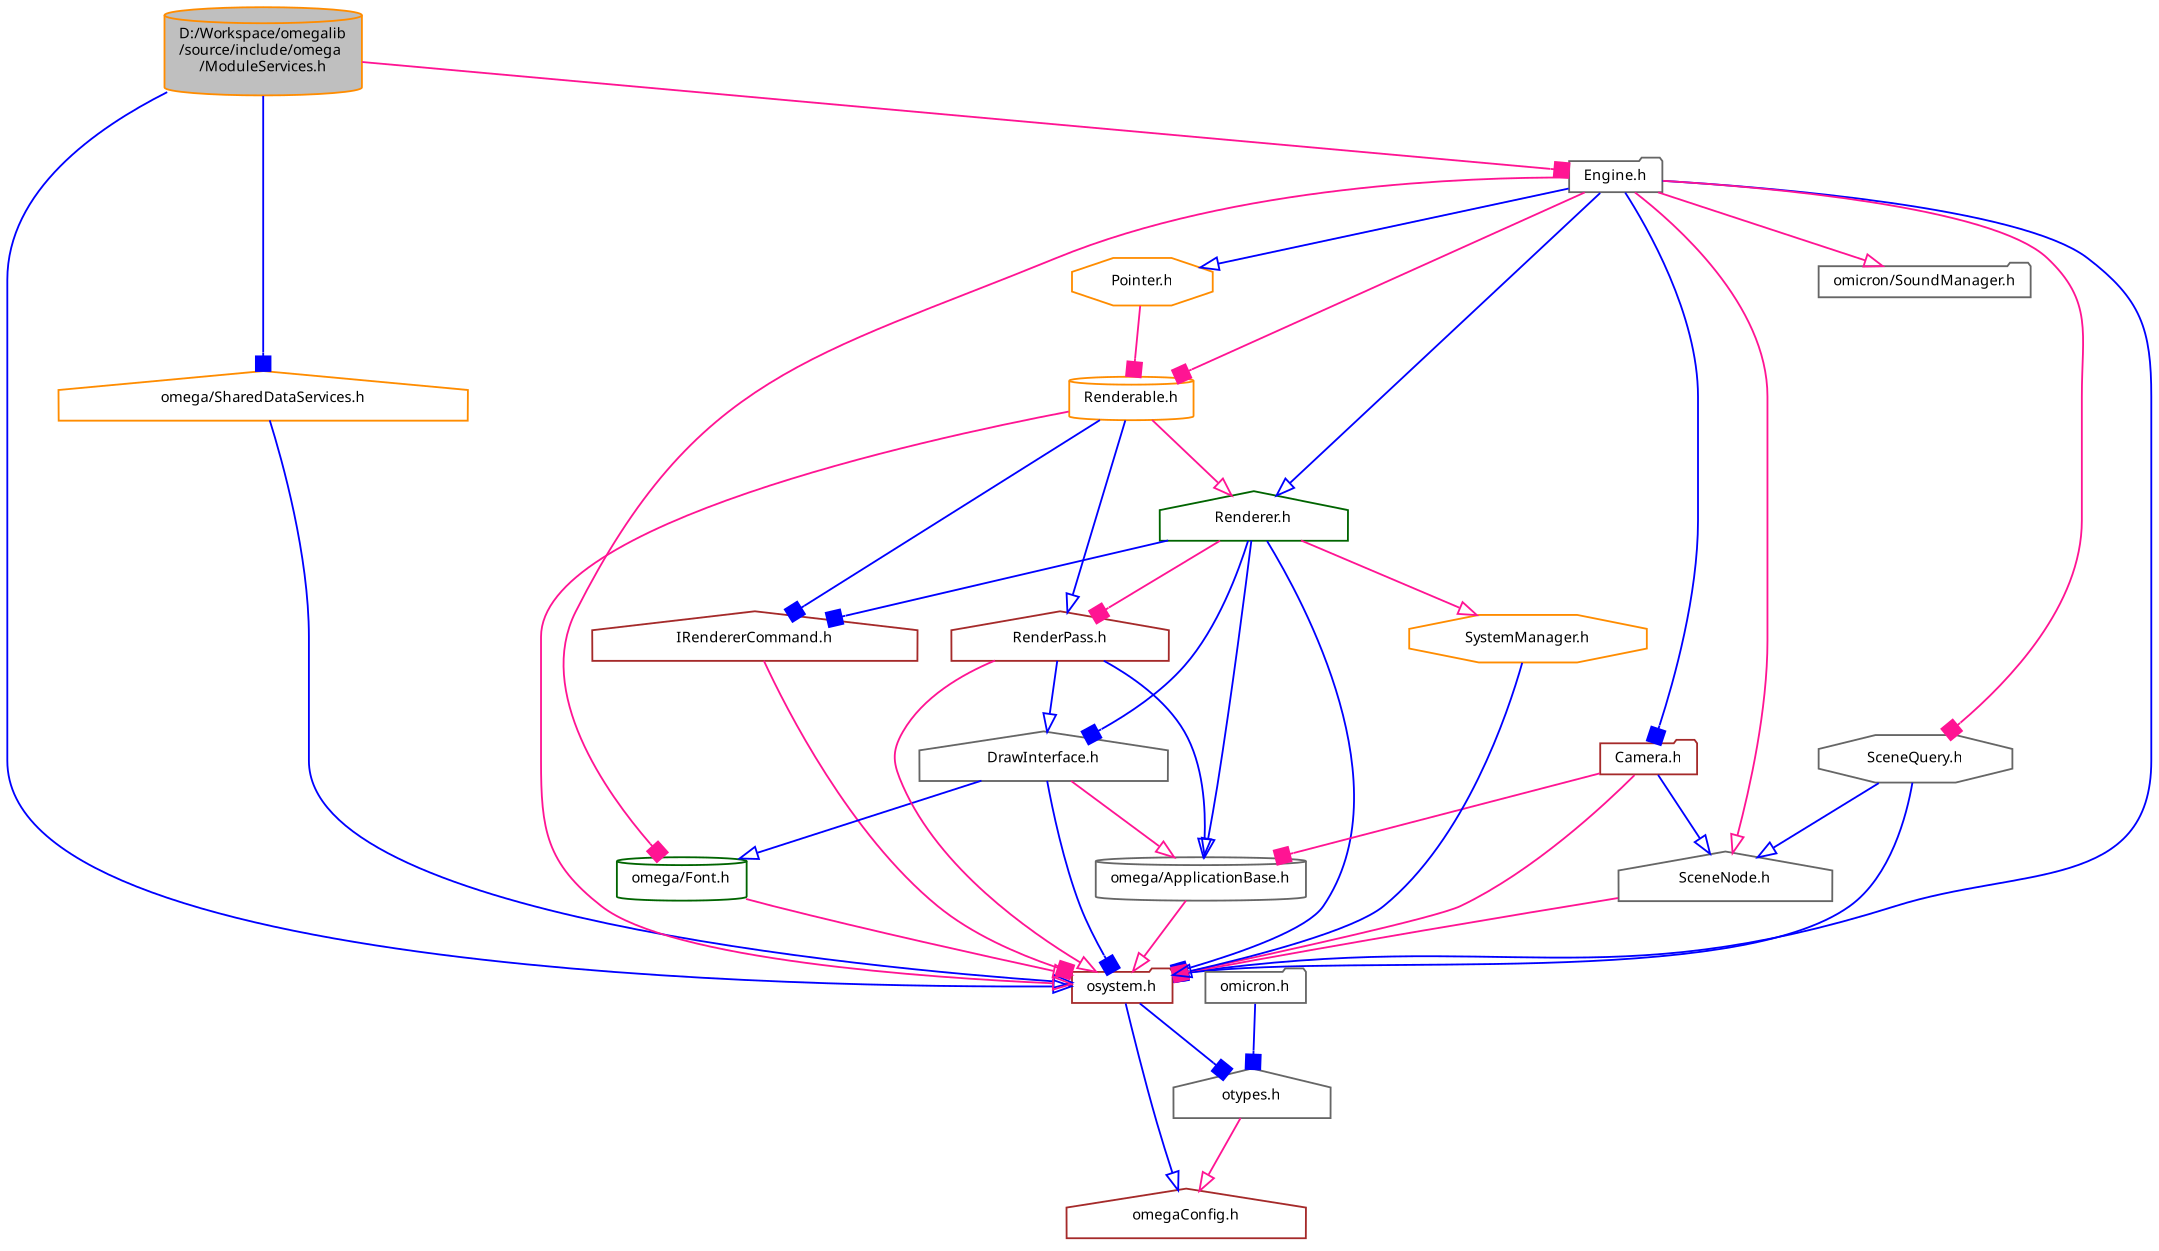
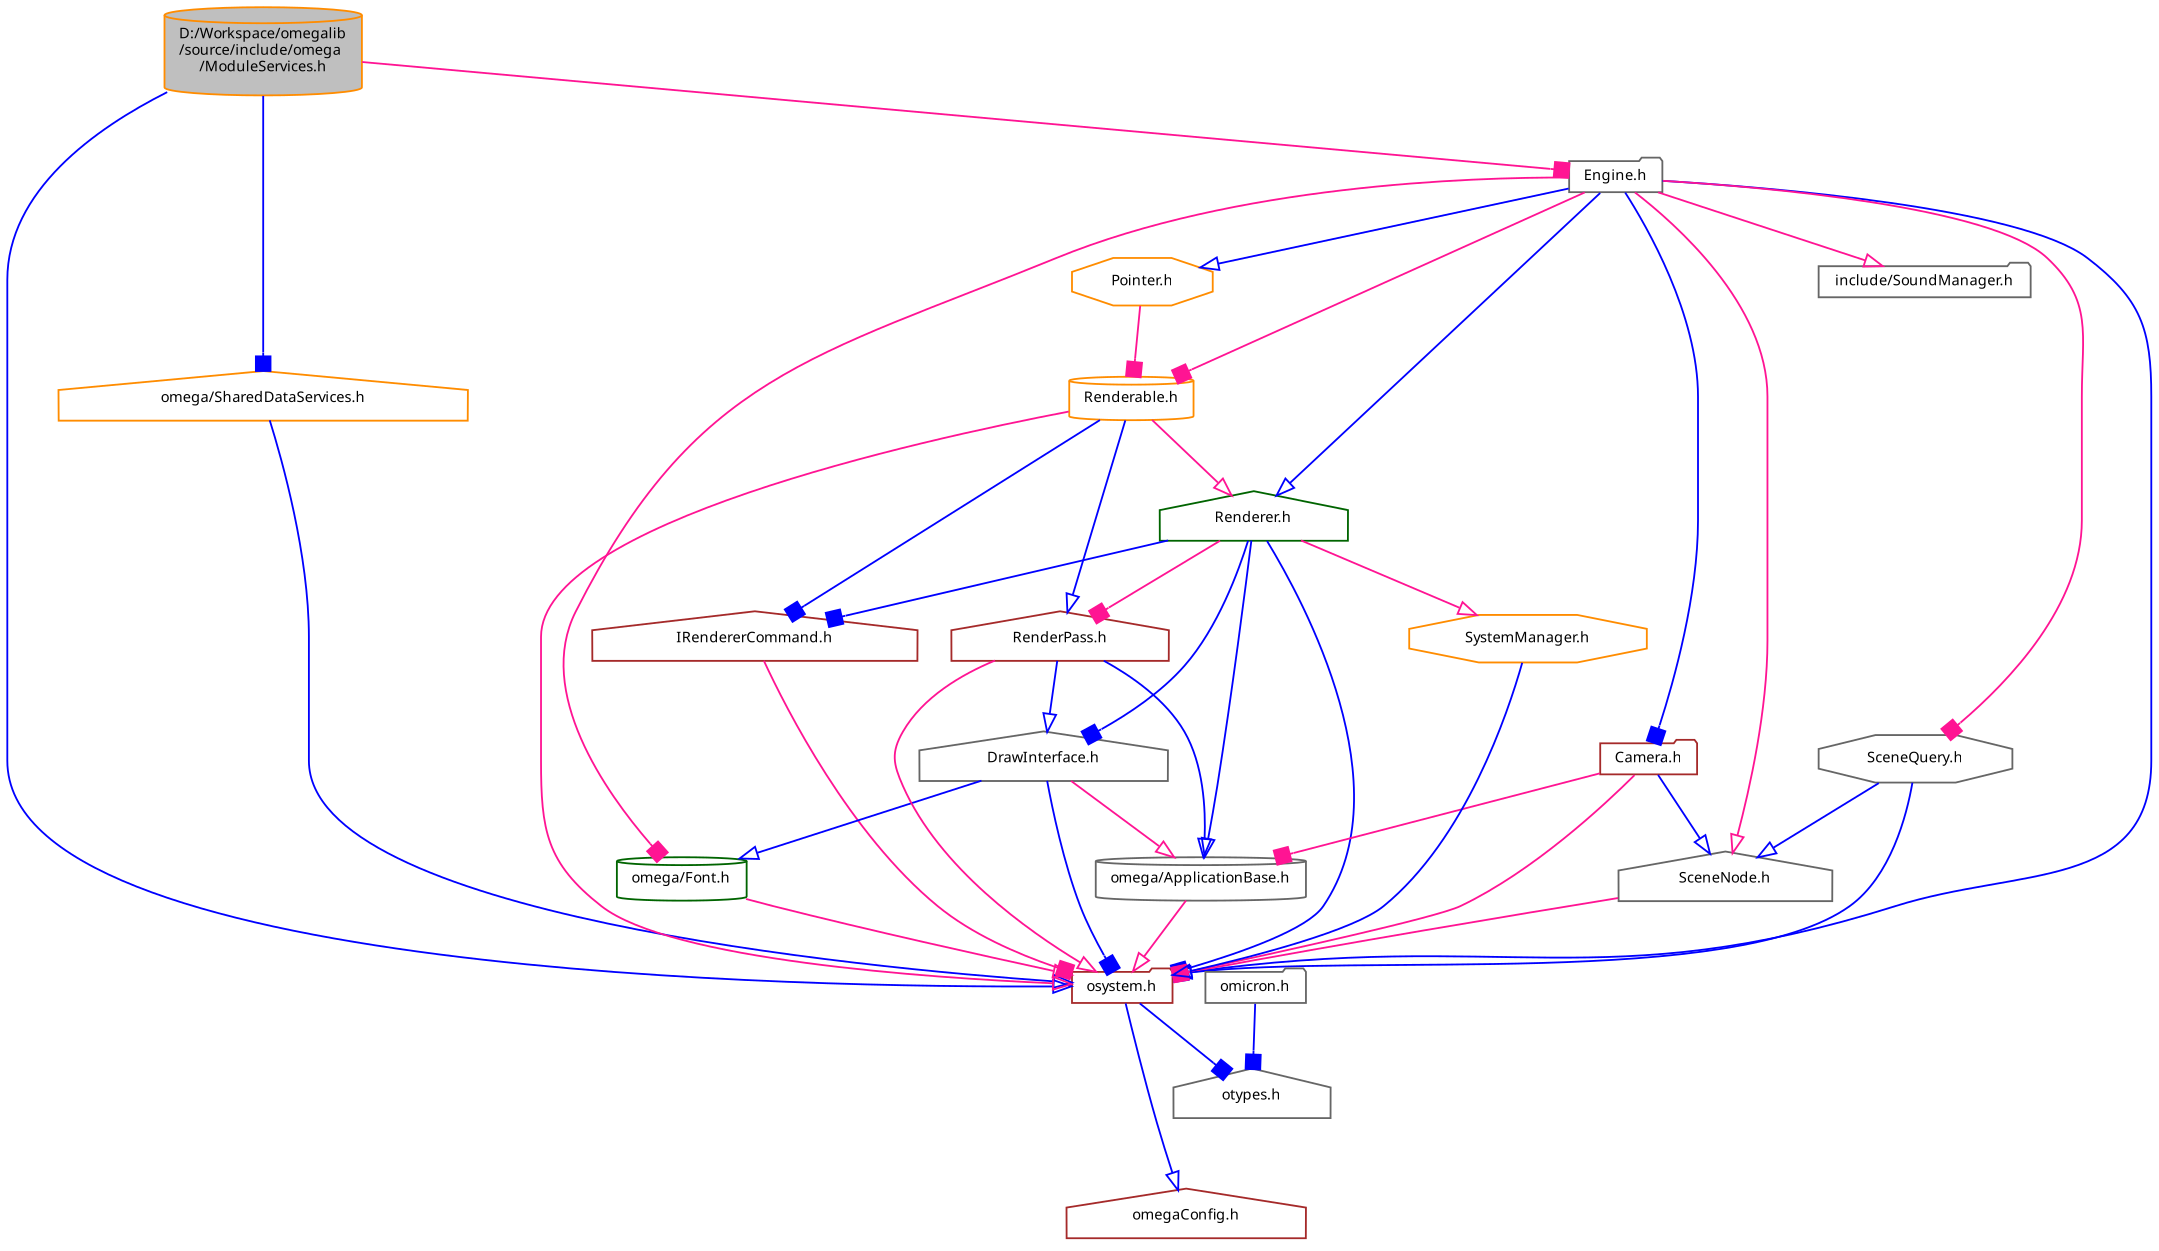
(1925, 282) -> (1925, 282)
(1595, 960) -> (1595, 960)
(1225, 1146) -> none
